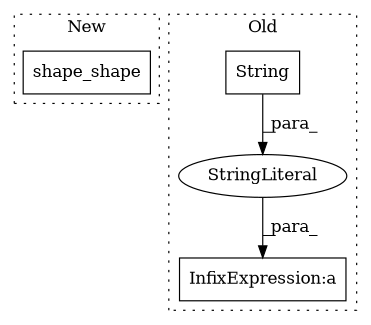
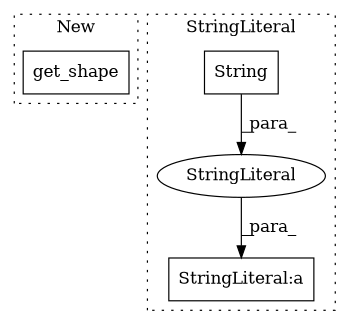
(263, 28) -> (241, 28)
(87, 73) -> (76, 73)
(263, 279) -> (241, 279)
